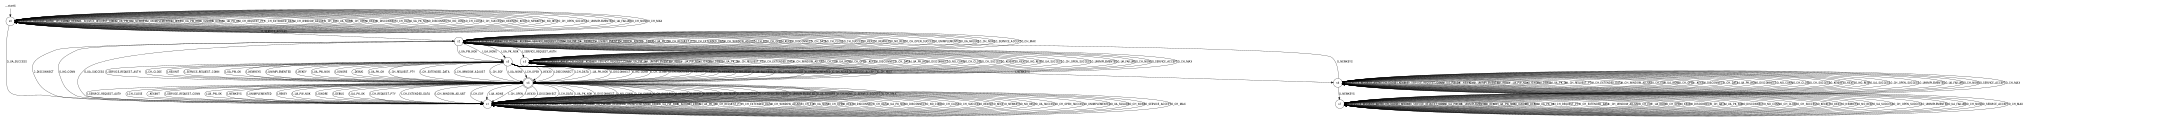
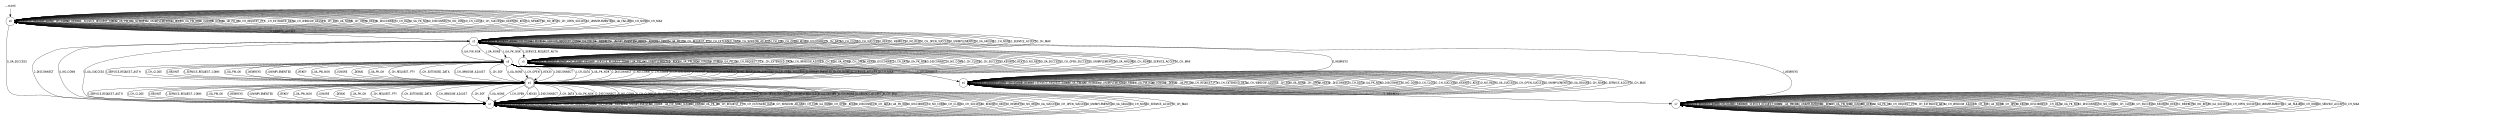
none -> (1270, 50)
(1022, 72) -> (927, 72)
